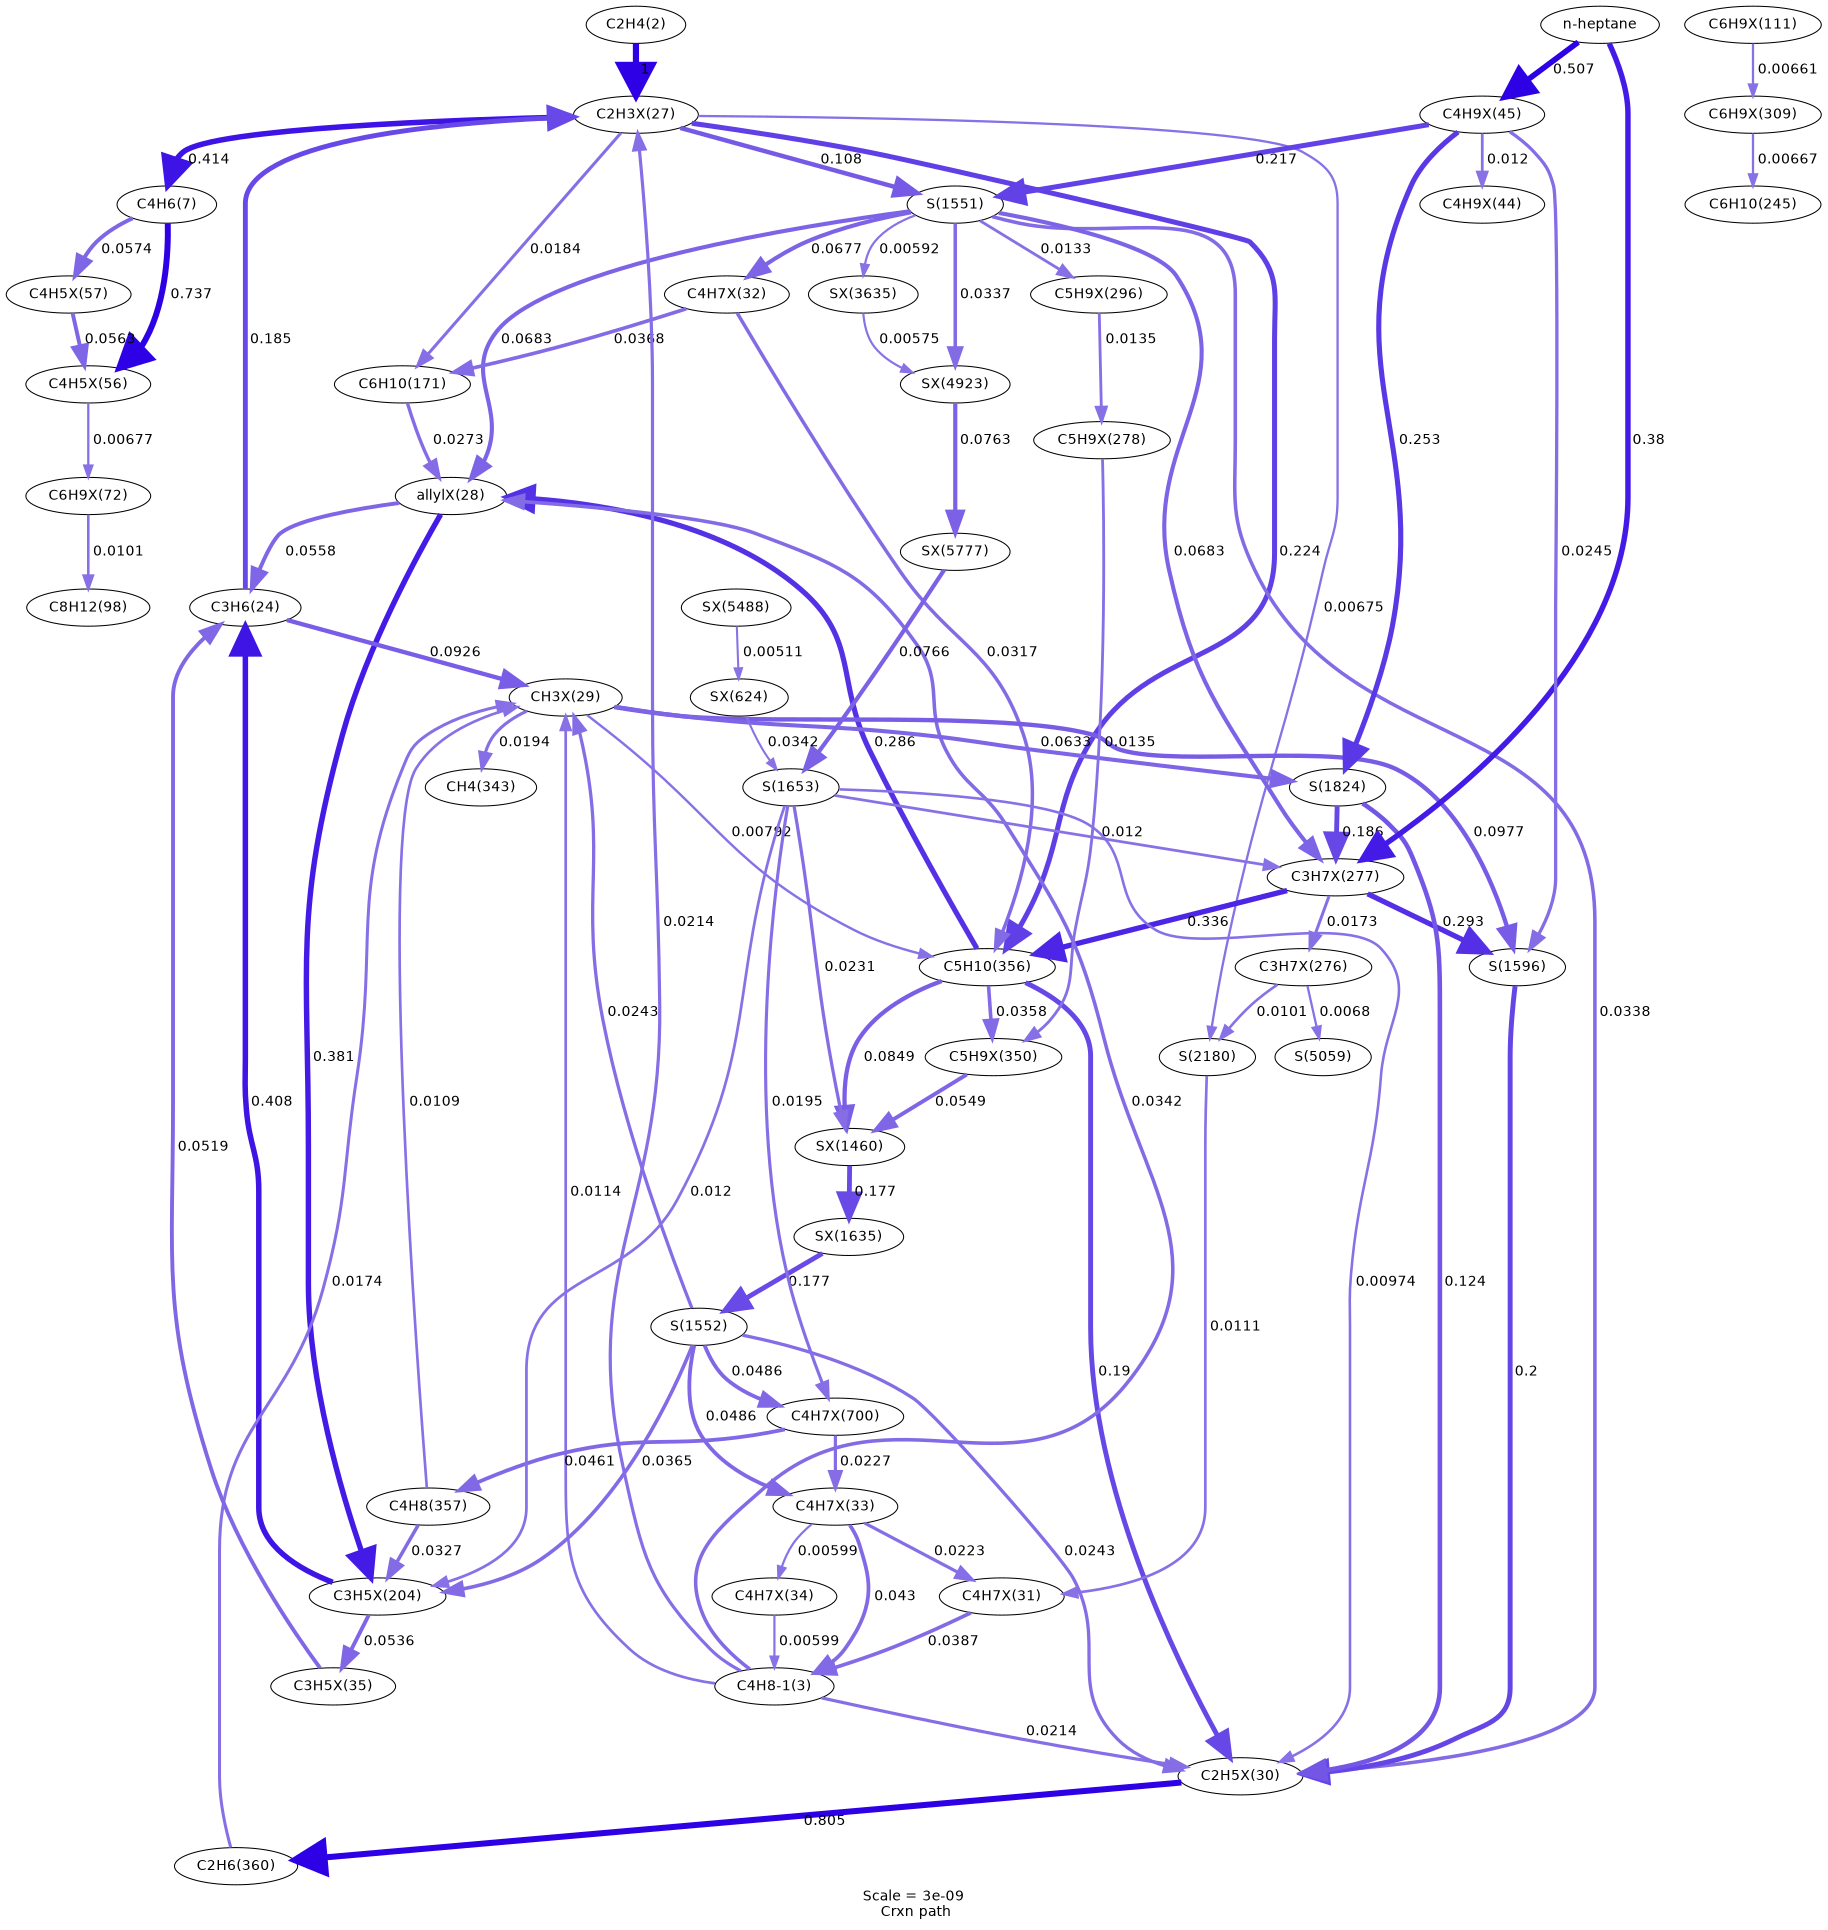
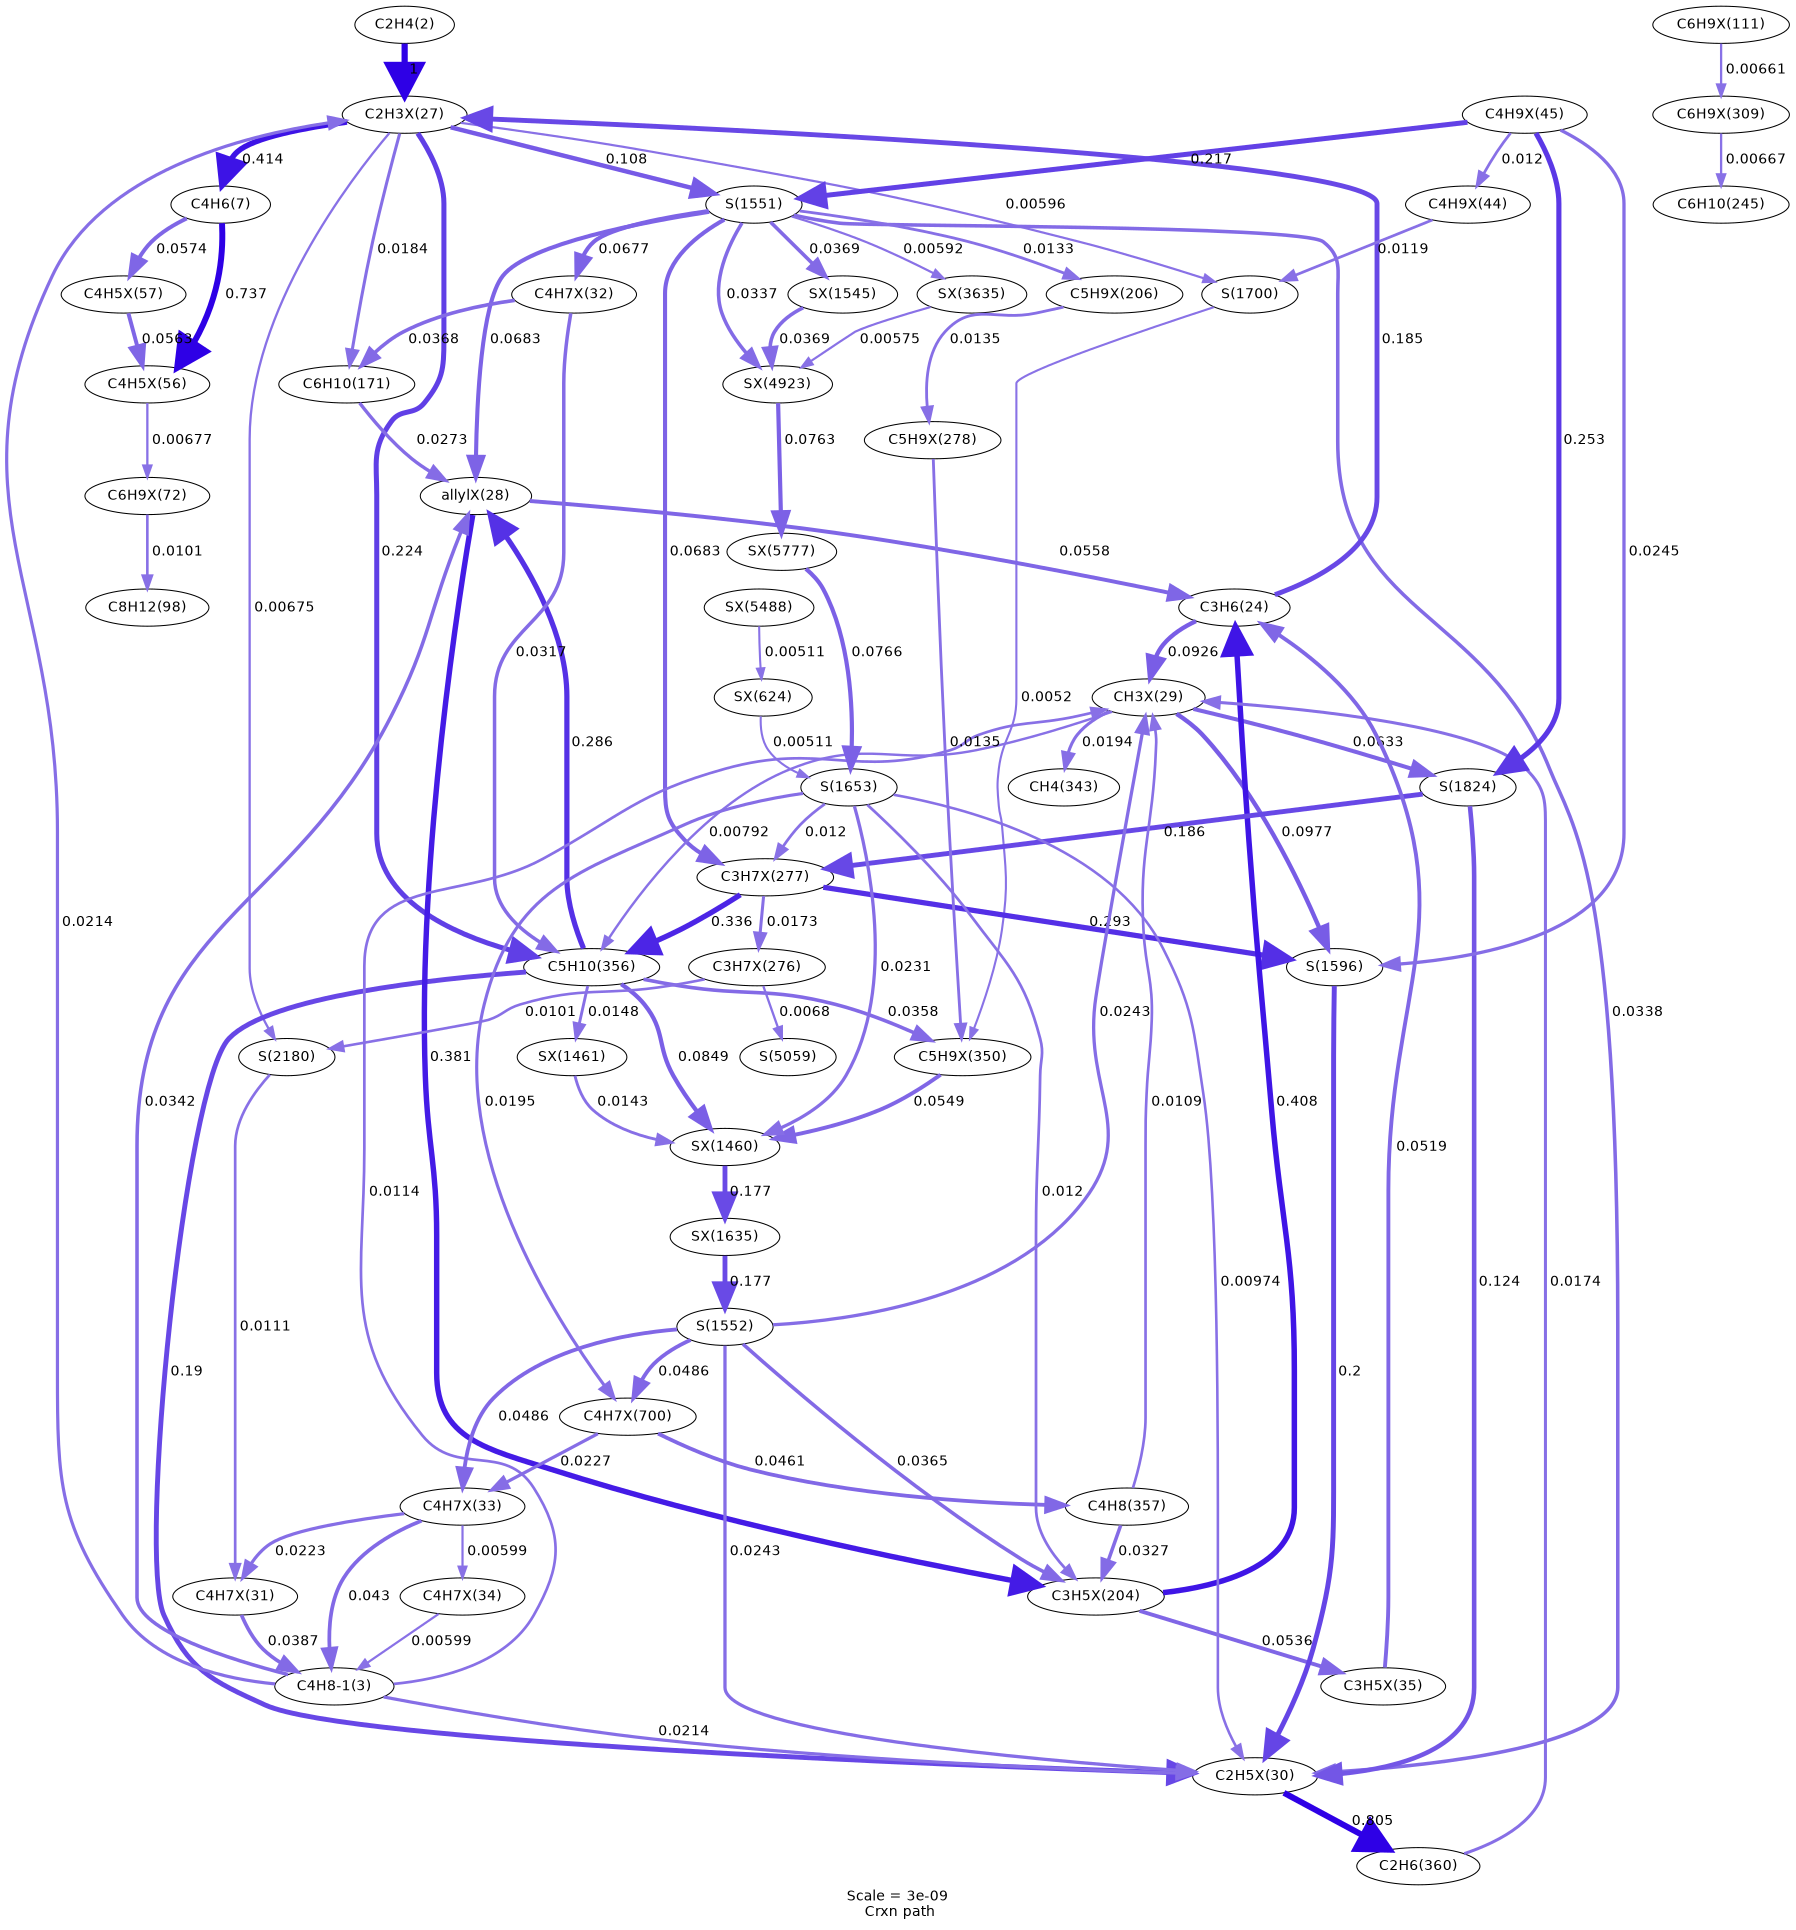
(1600, 25) -> none
none -> (843, 295)
(1099, 295) -> (1115, 295)
none -> (1250, 295)
(791, 742) -> (801, 742)
none -> (572, 1057)
